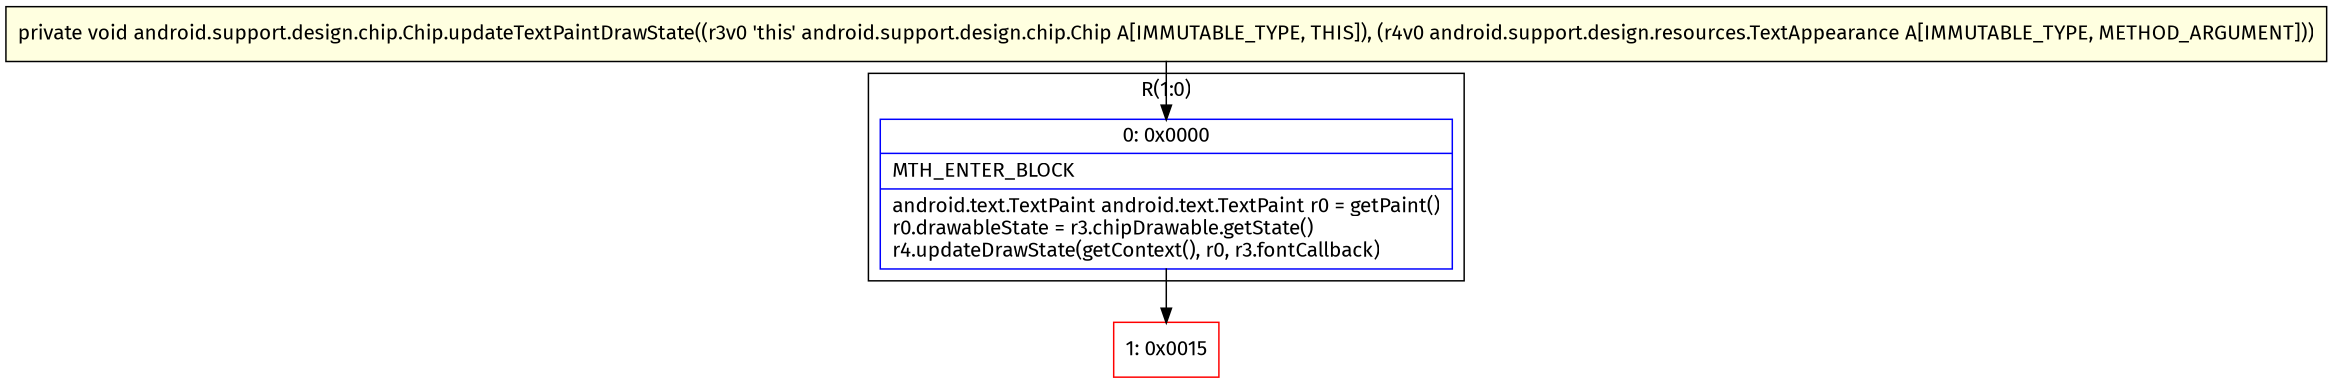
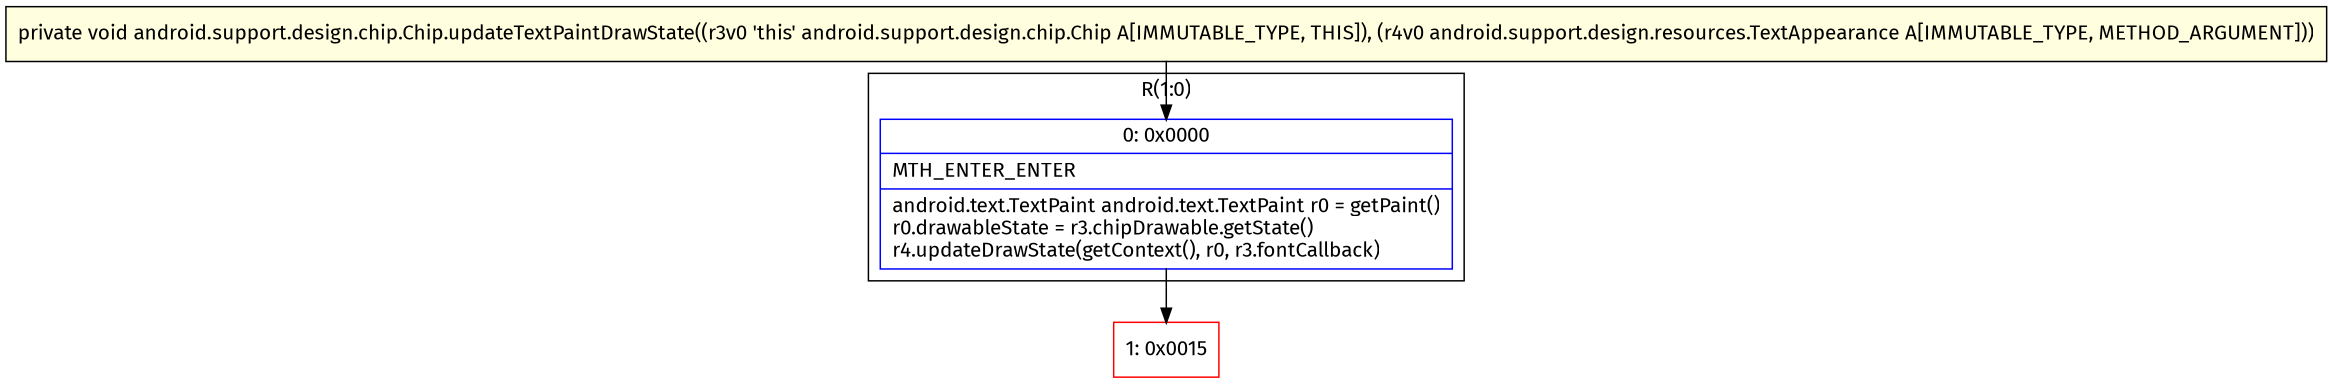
(984, 170) -> (984, 170)
